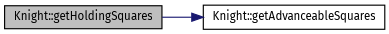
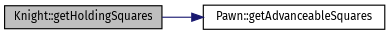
(294, 17) -> (294, 17)
